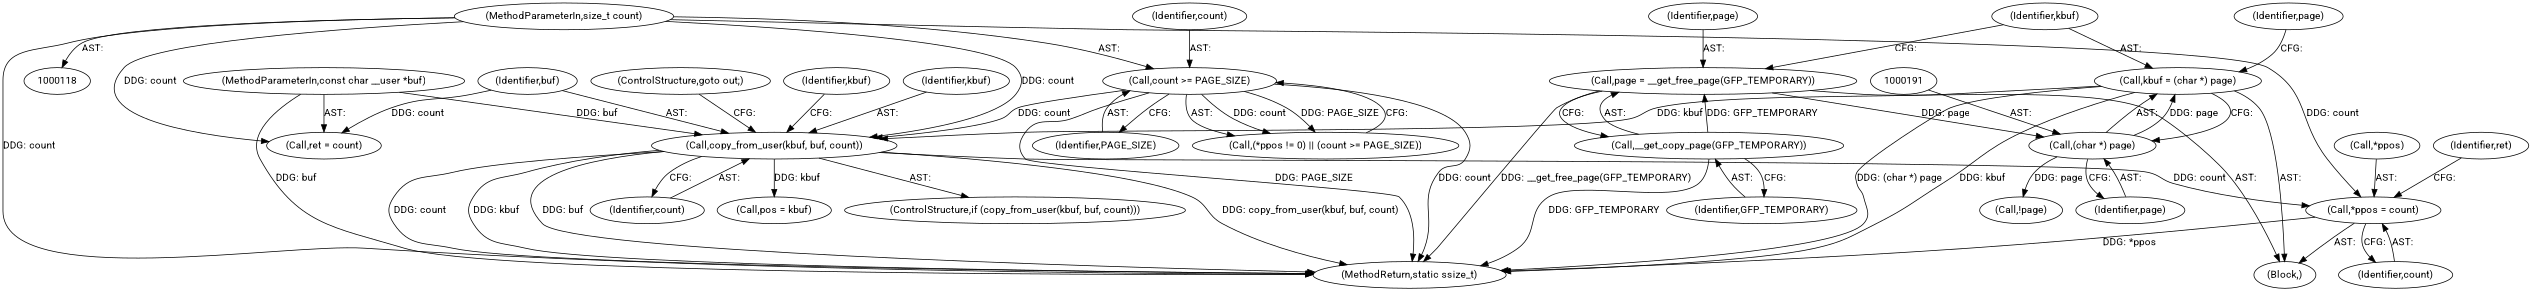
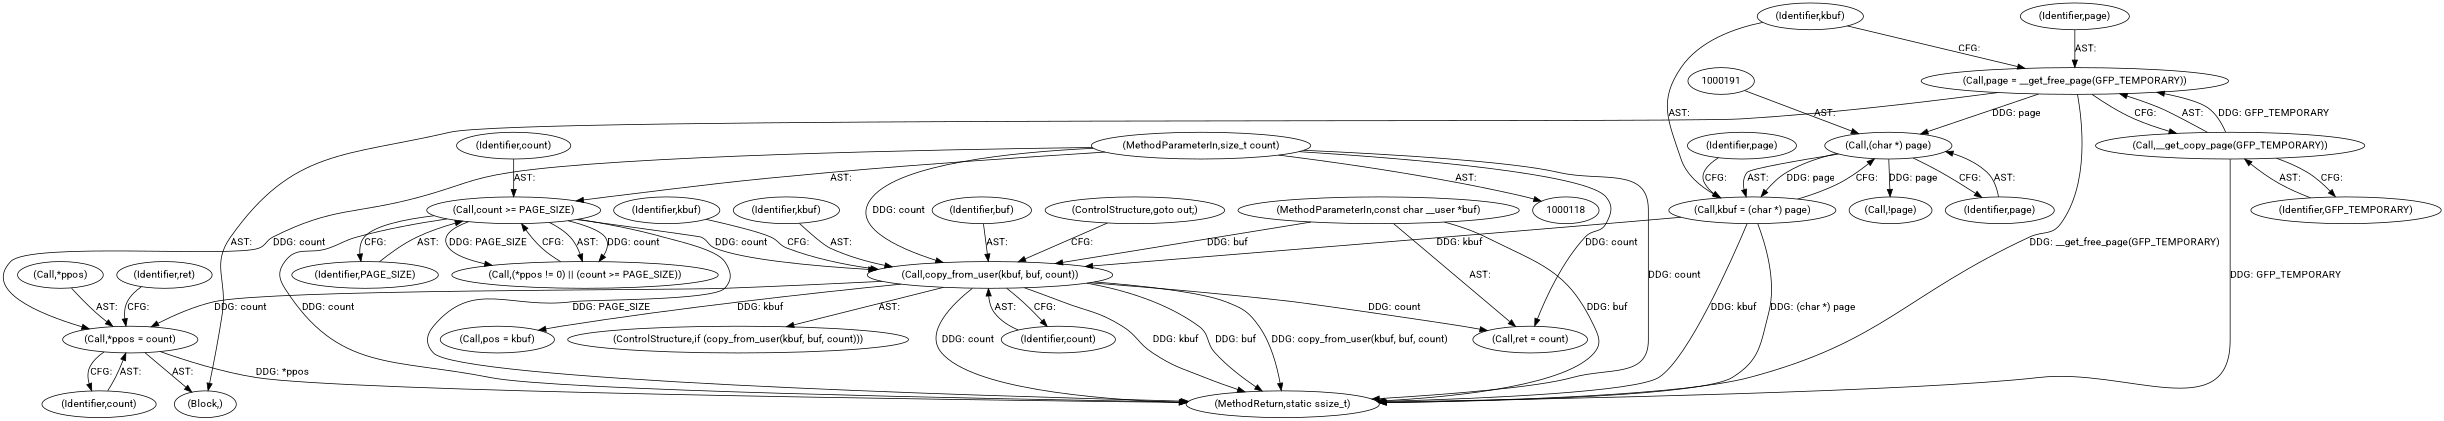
(417, 101) -> (1286, 301)
(2276, 165) -> none
